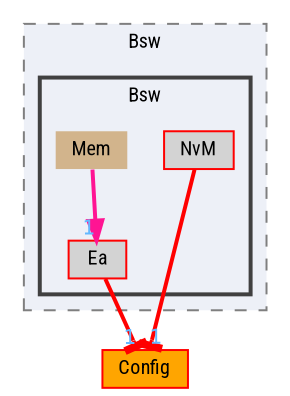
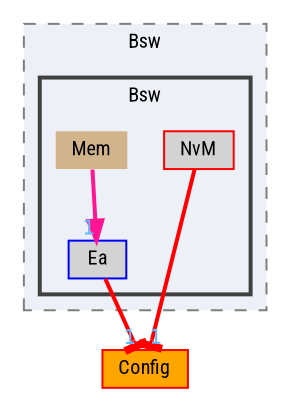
(97, 260) -> (97, 260)
